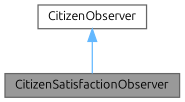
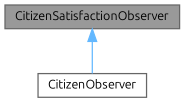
(92, 58) -> (92, 58)
